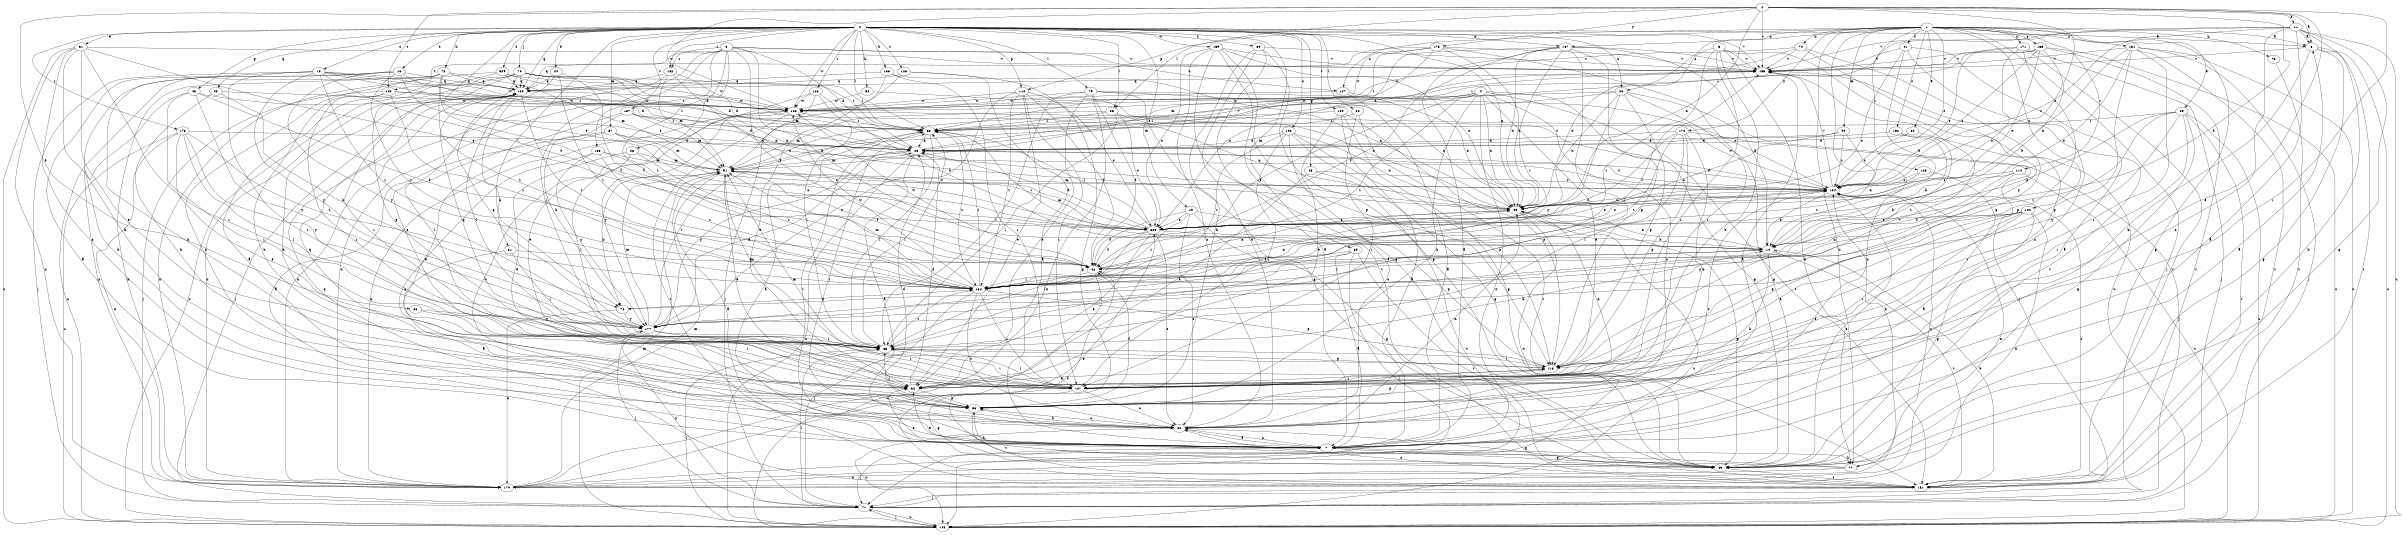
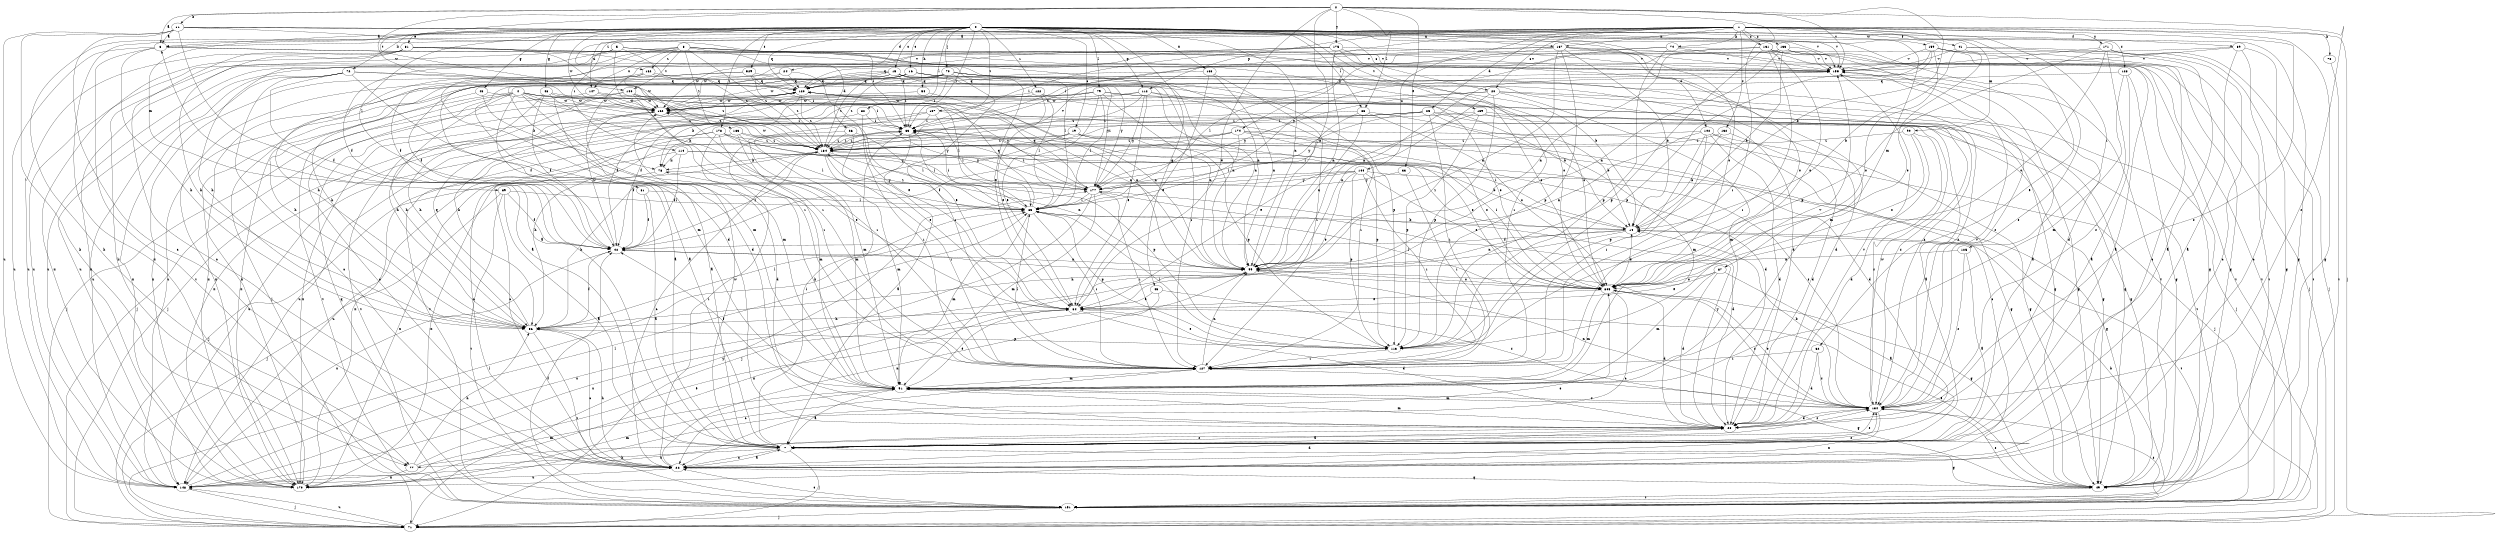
(923, 141) -> none
